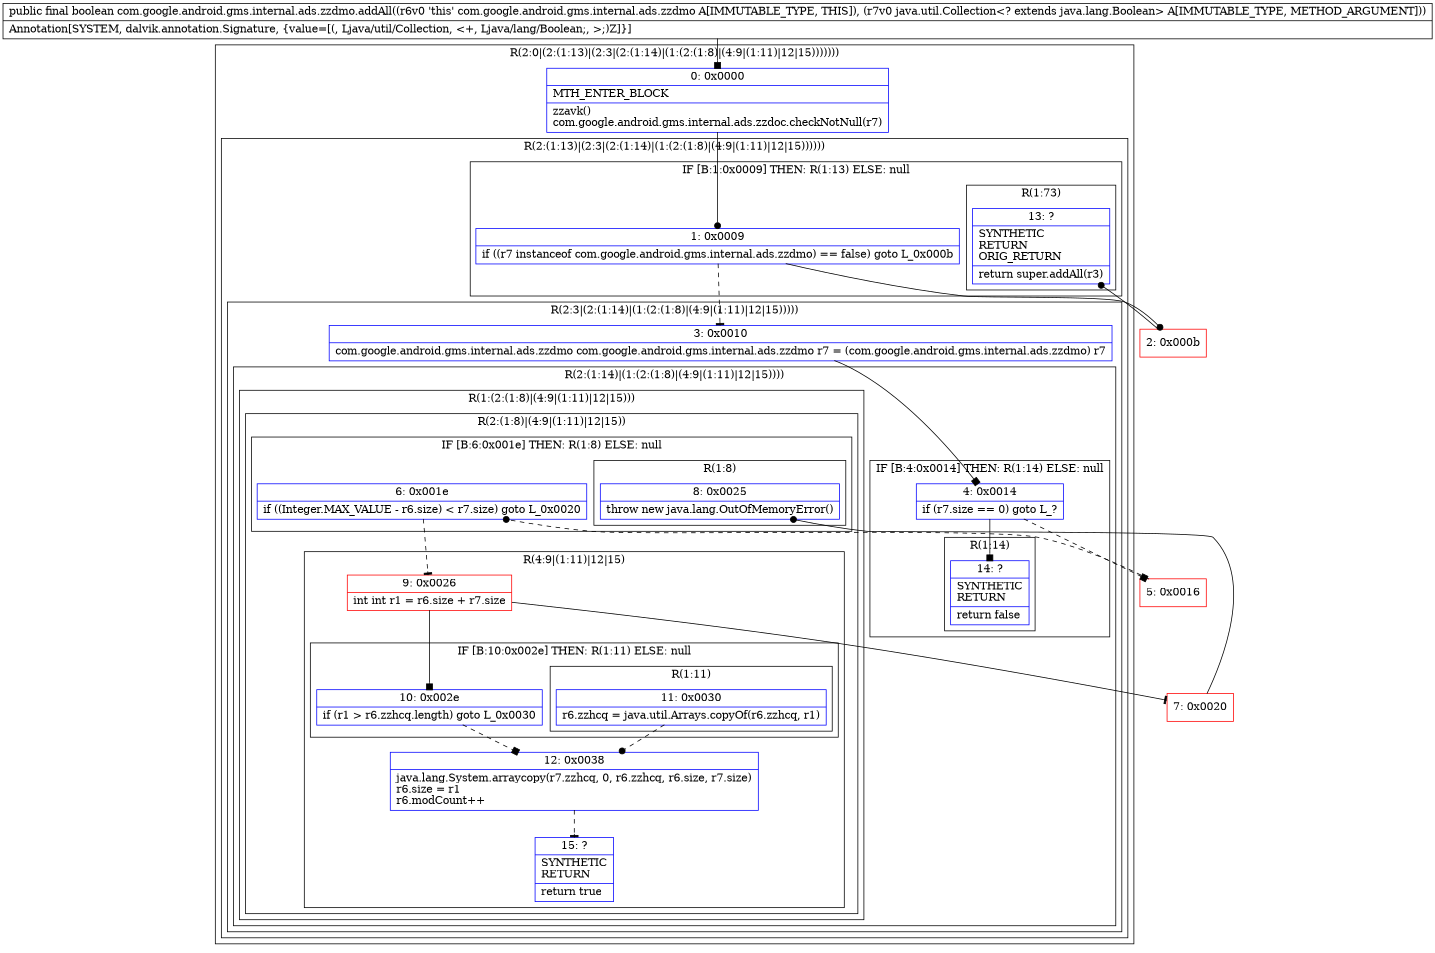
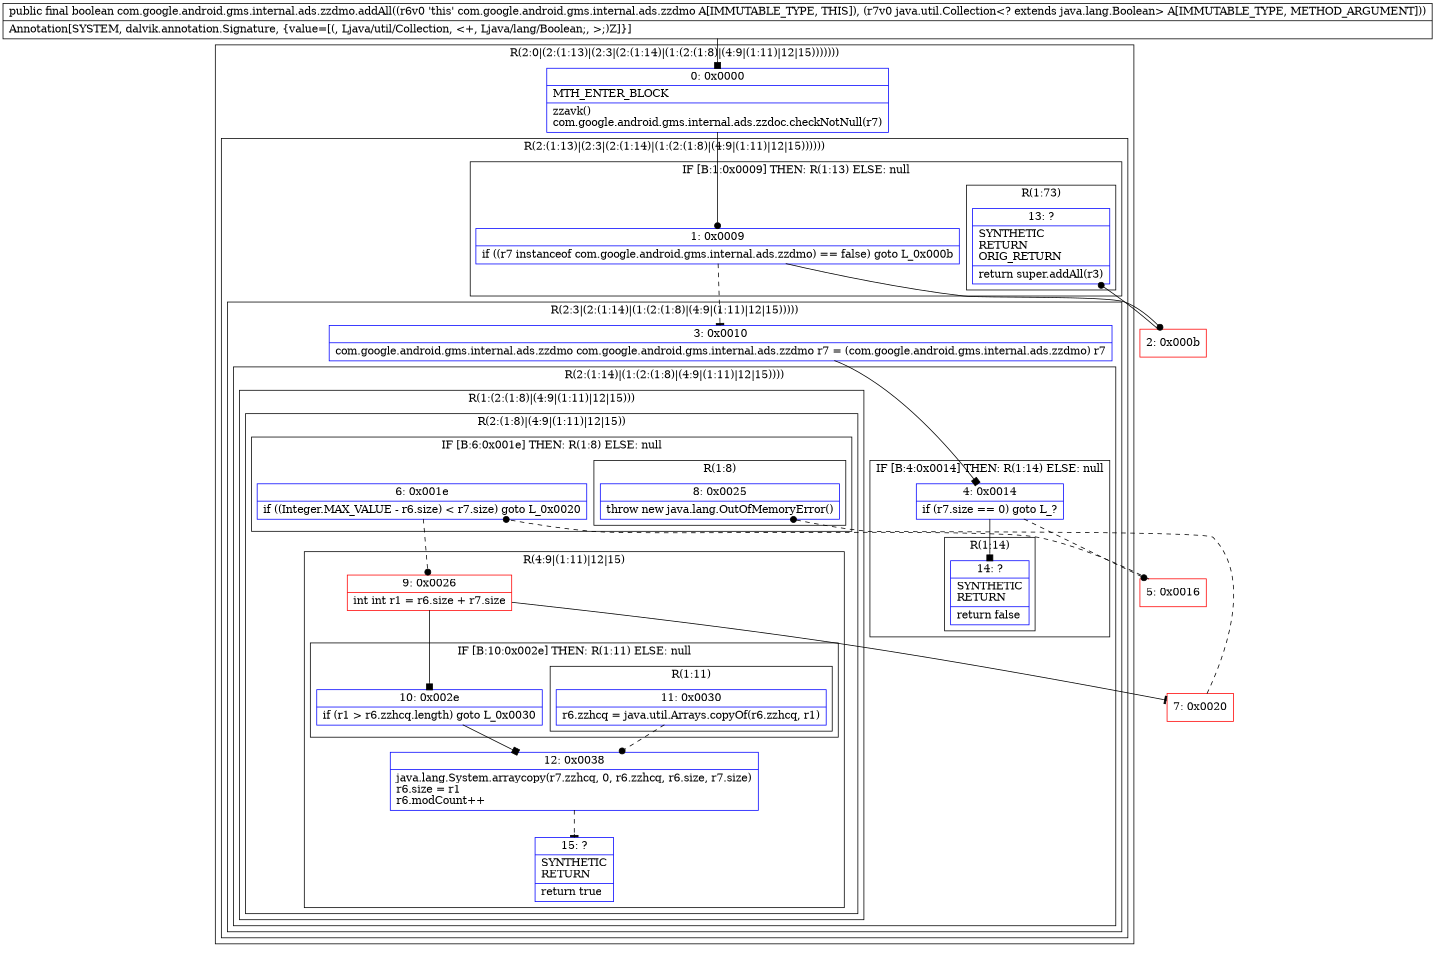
(1087, 533) -> (1087, 533)
(1065, 539) -> (1065, 539)
(425, 544) -> (425, 544)
(477, 732) -> (477, 732)
